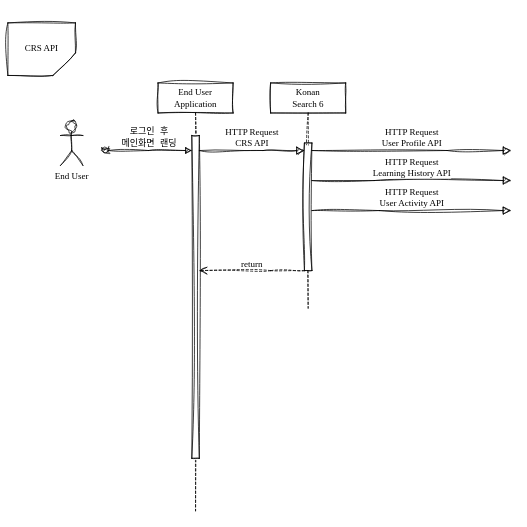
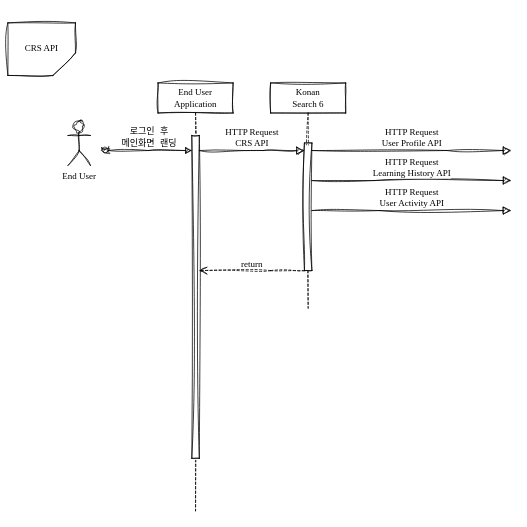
(72, 143) -> (79, 143)
